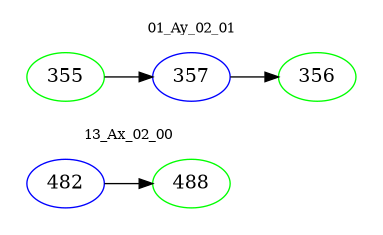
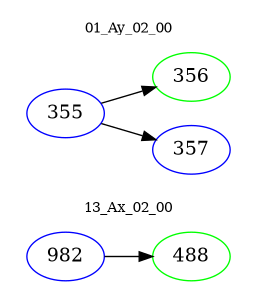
(191, 29) -> (129, 29)
(66, 77) -> (66, 113)
(248, 77) -> (122, 97)
(66, 184) -> (66, 256)
